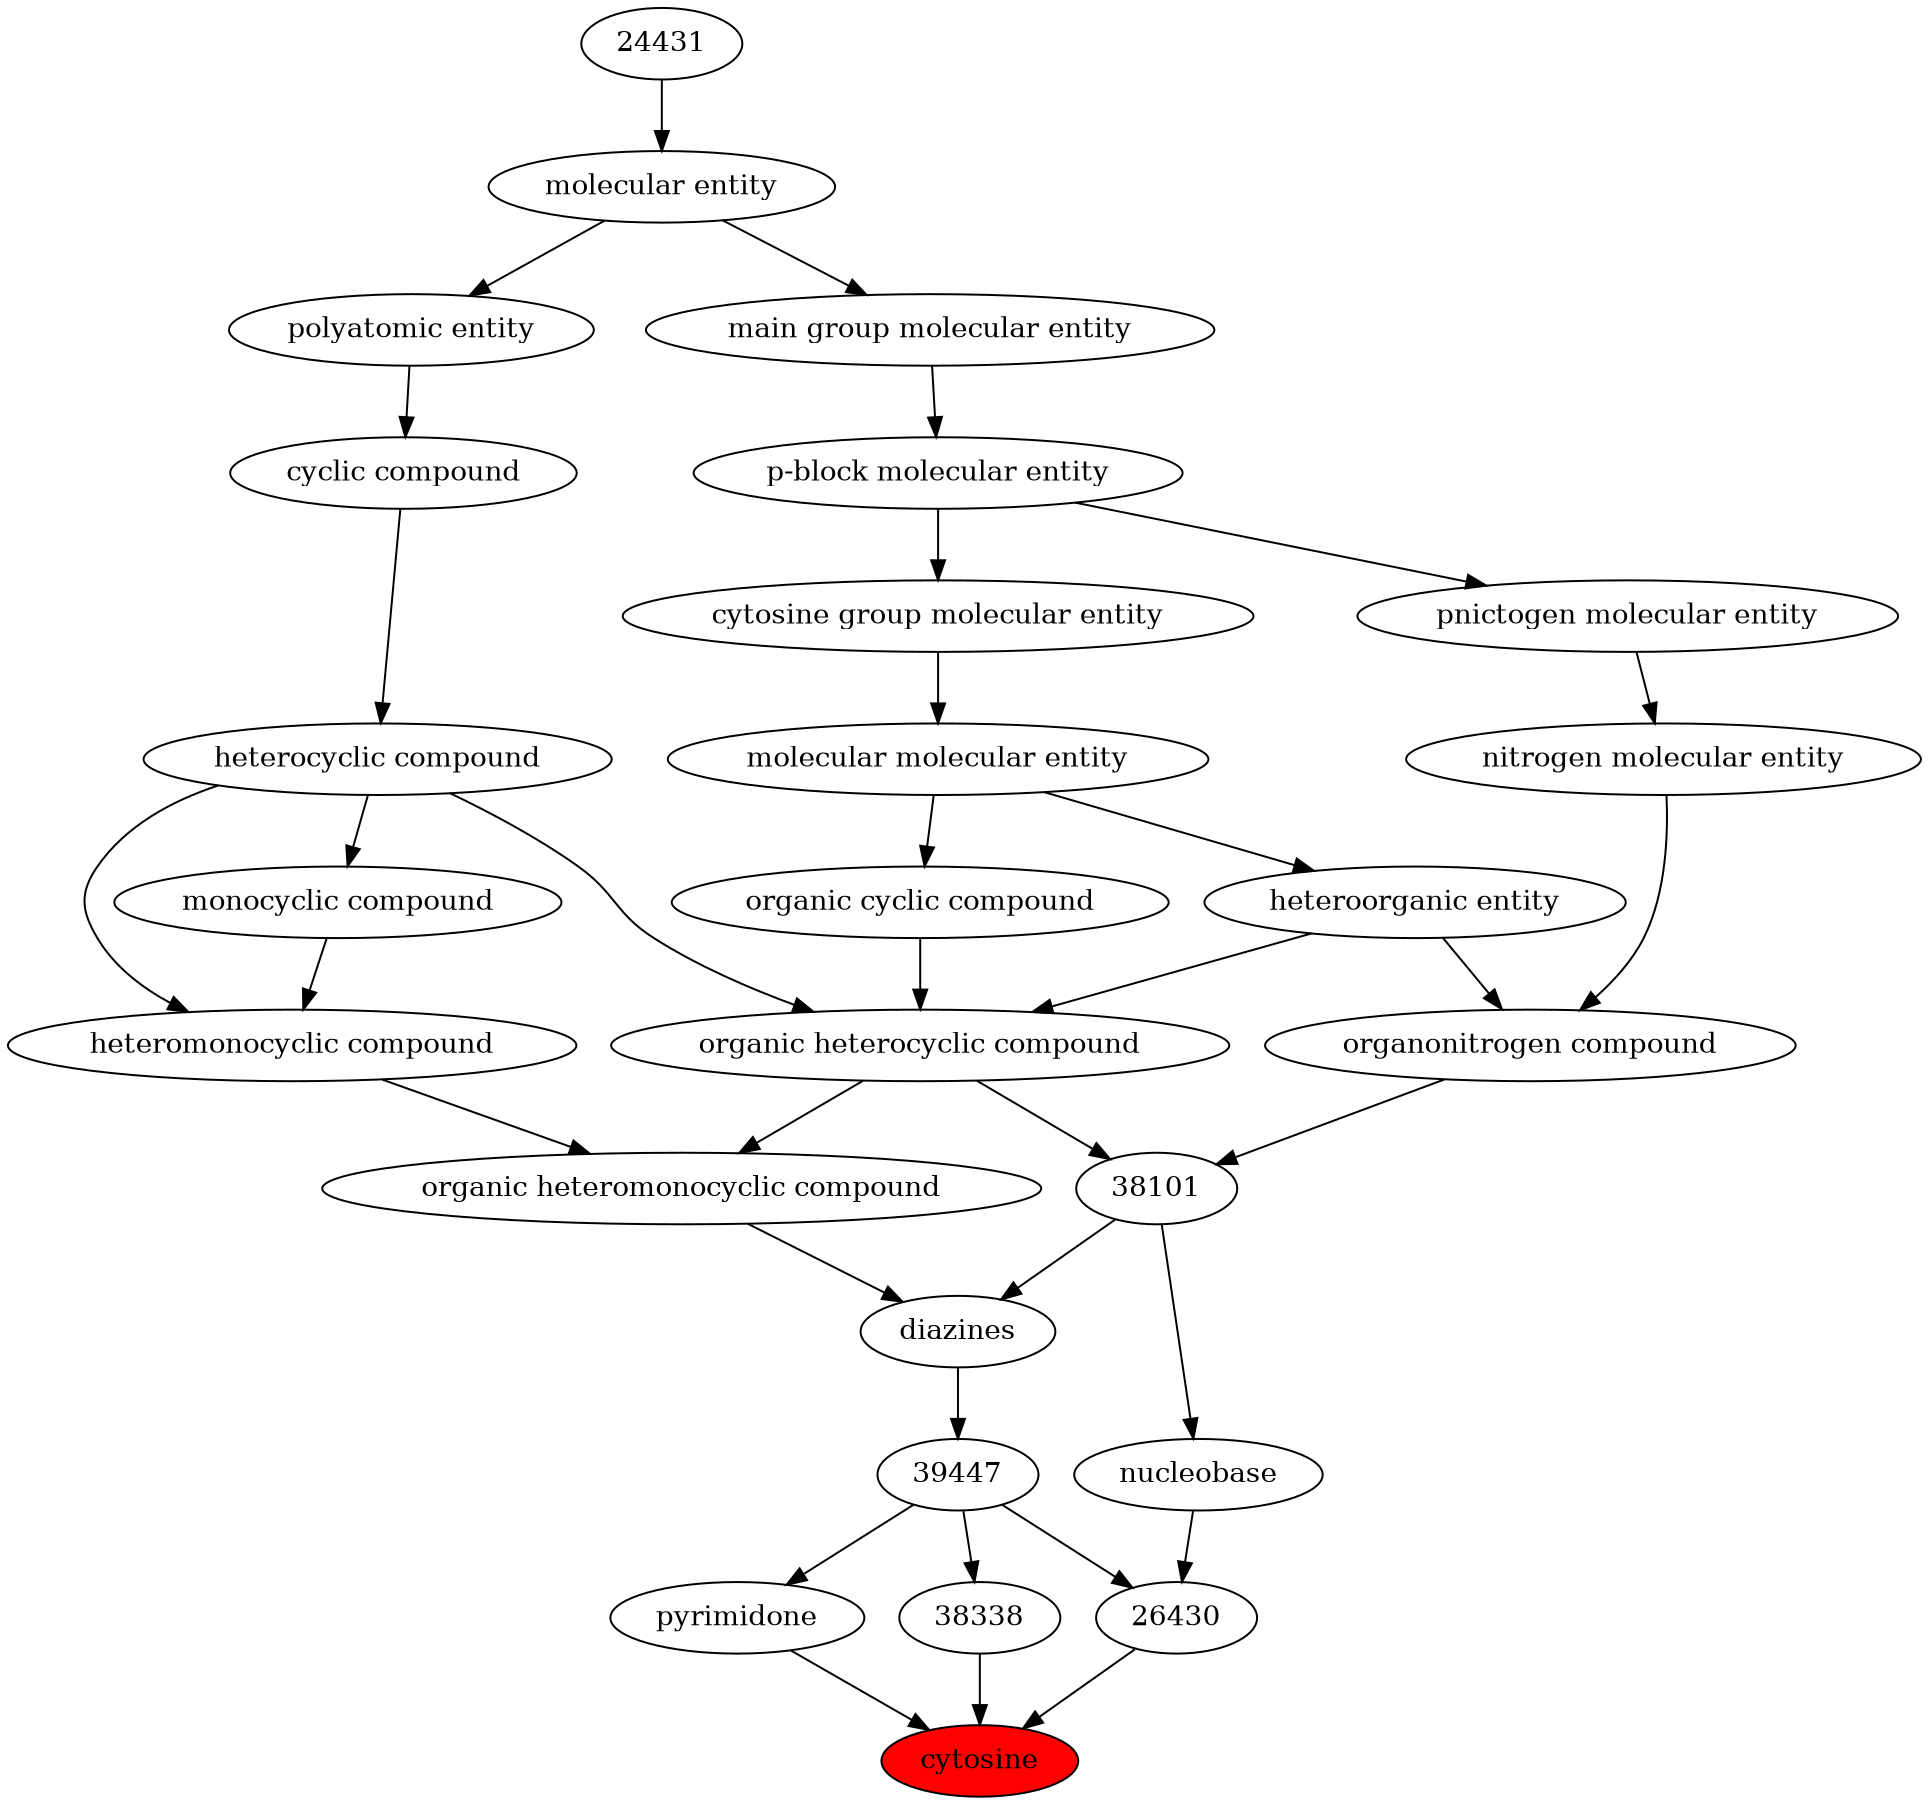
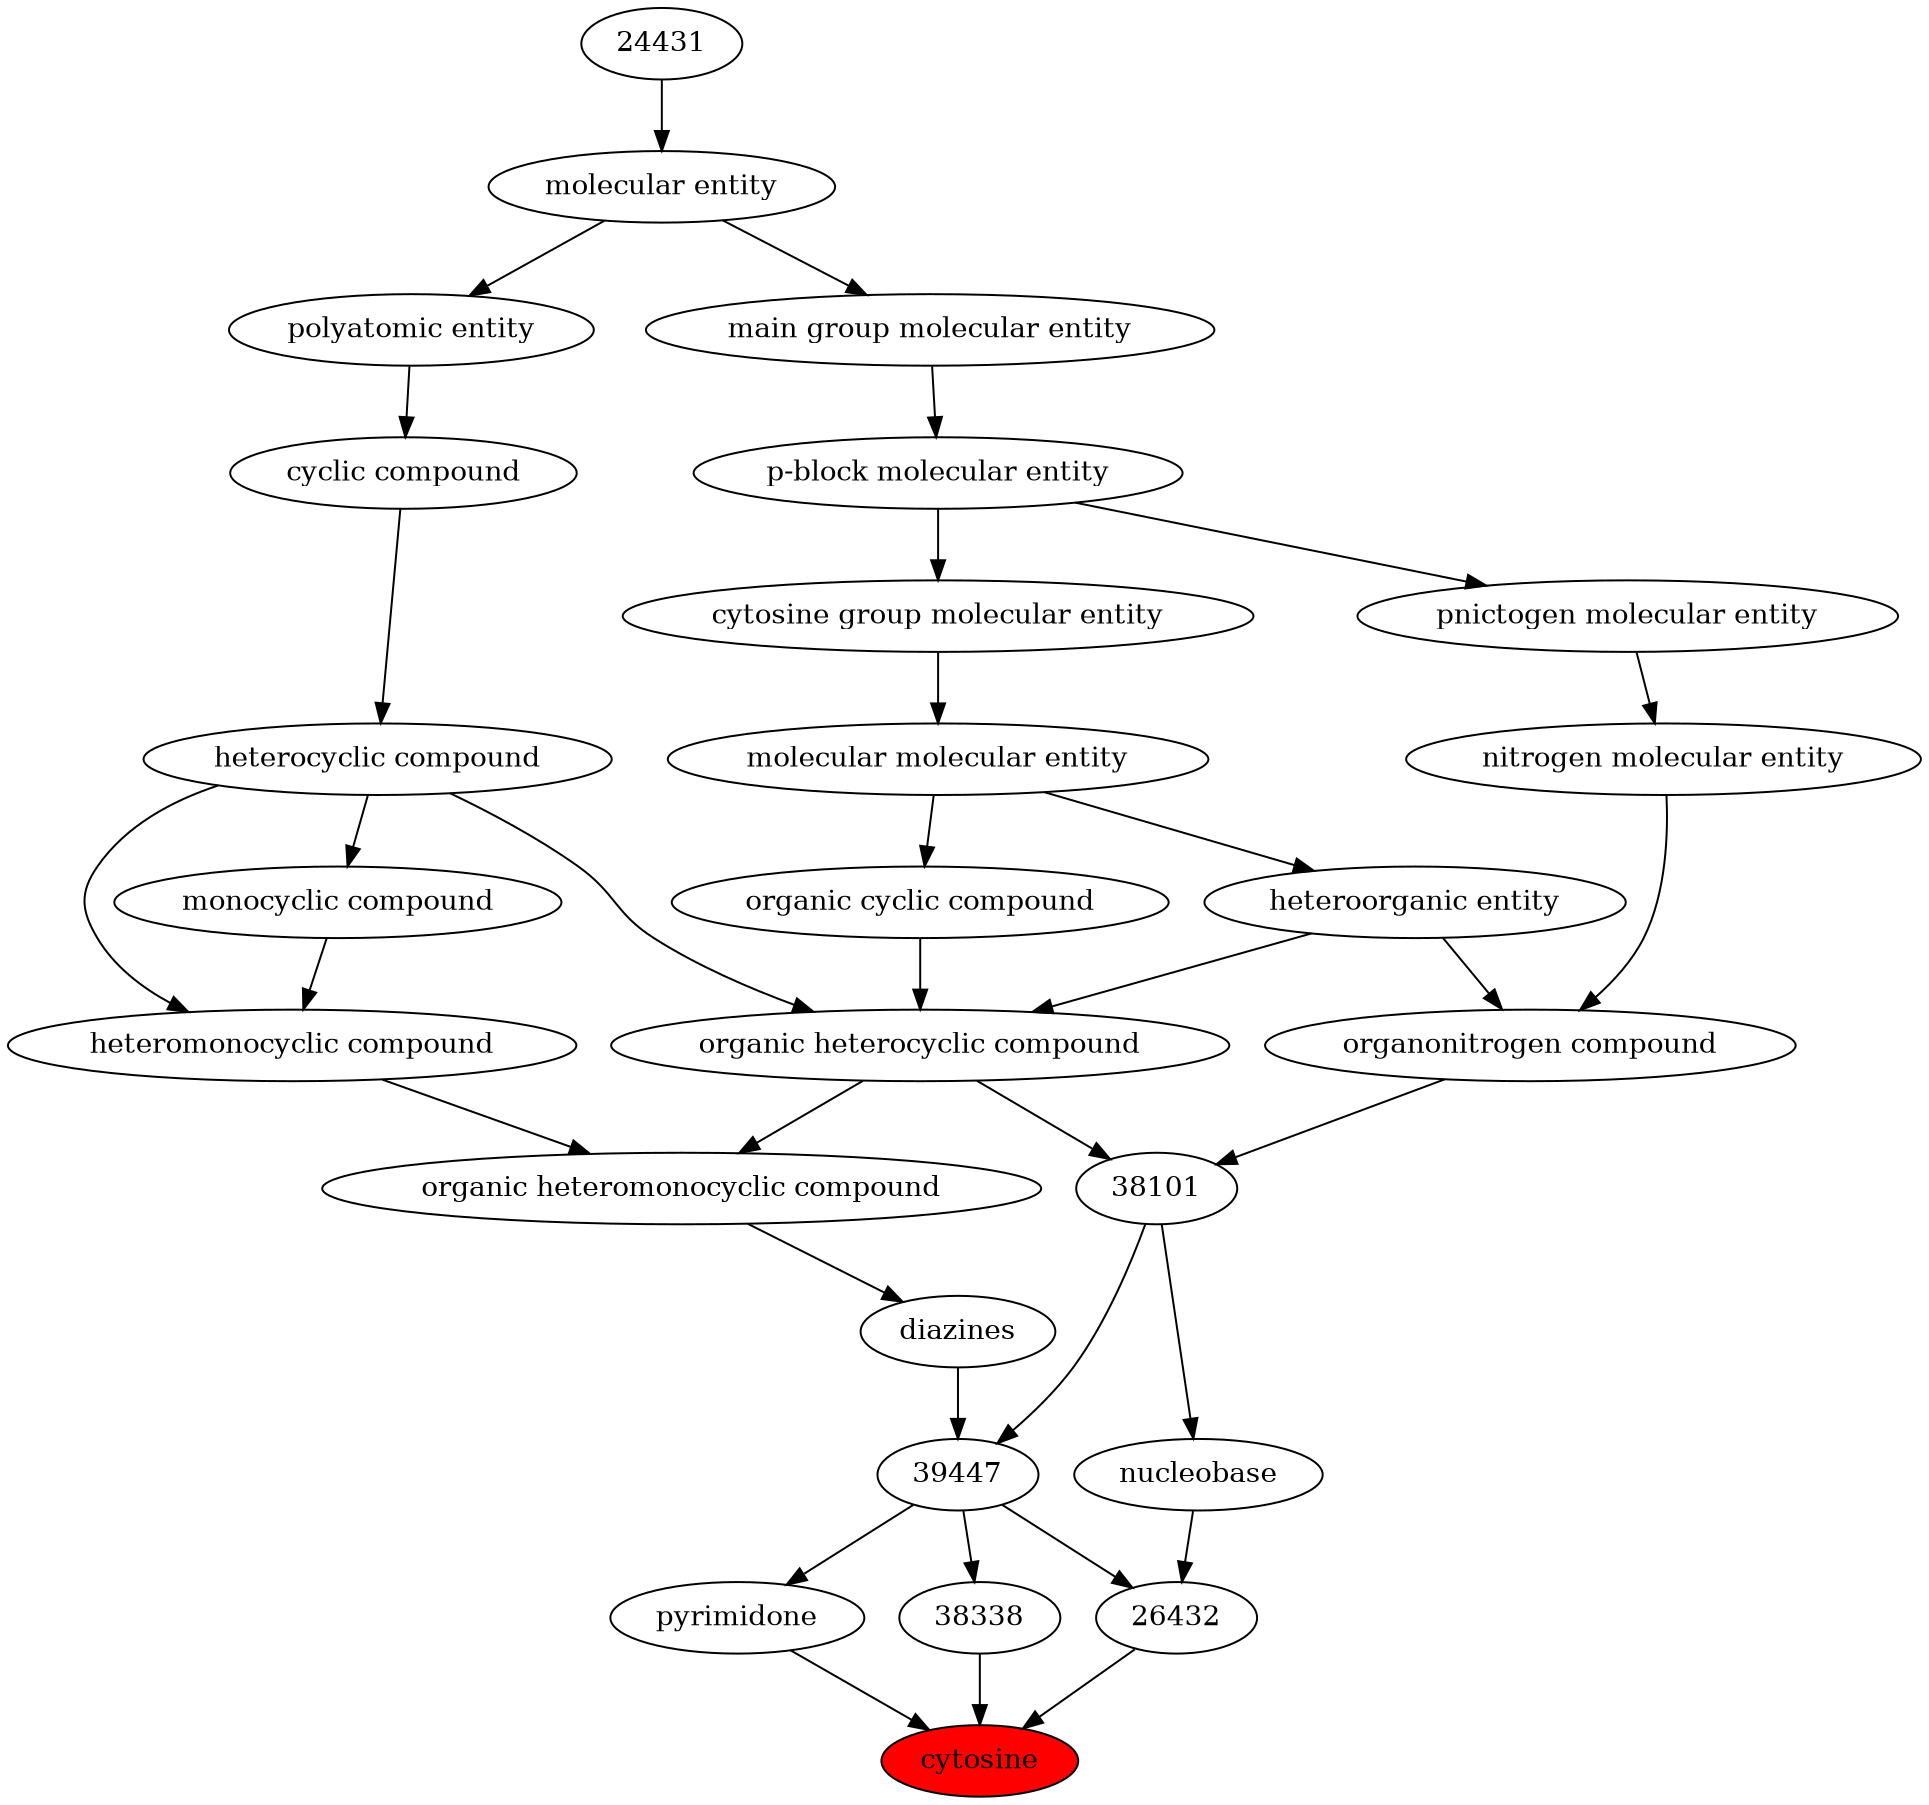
(1067, 1253) -> (1093, 1337)
(1177, 1618) -> (1177, 1618)
